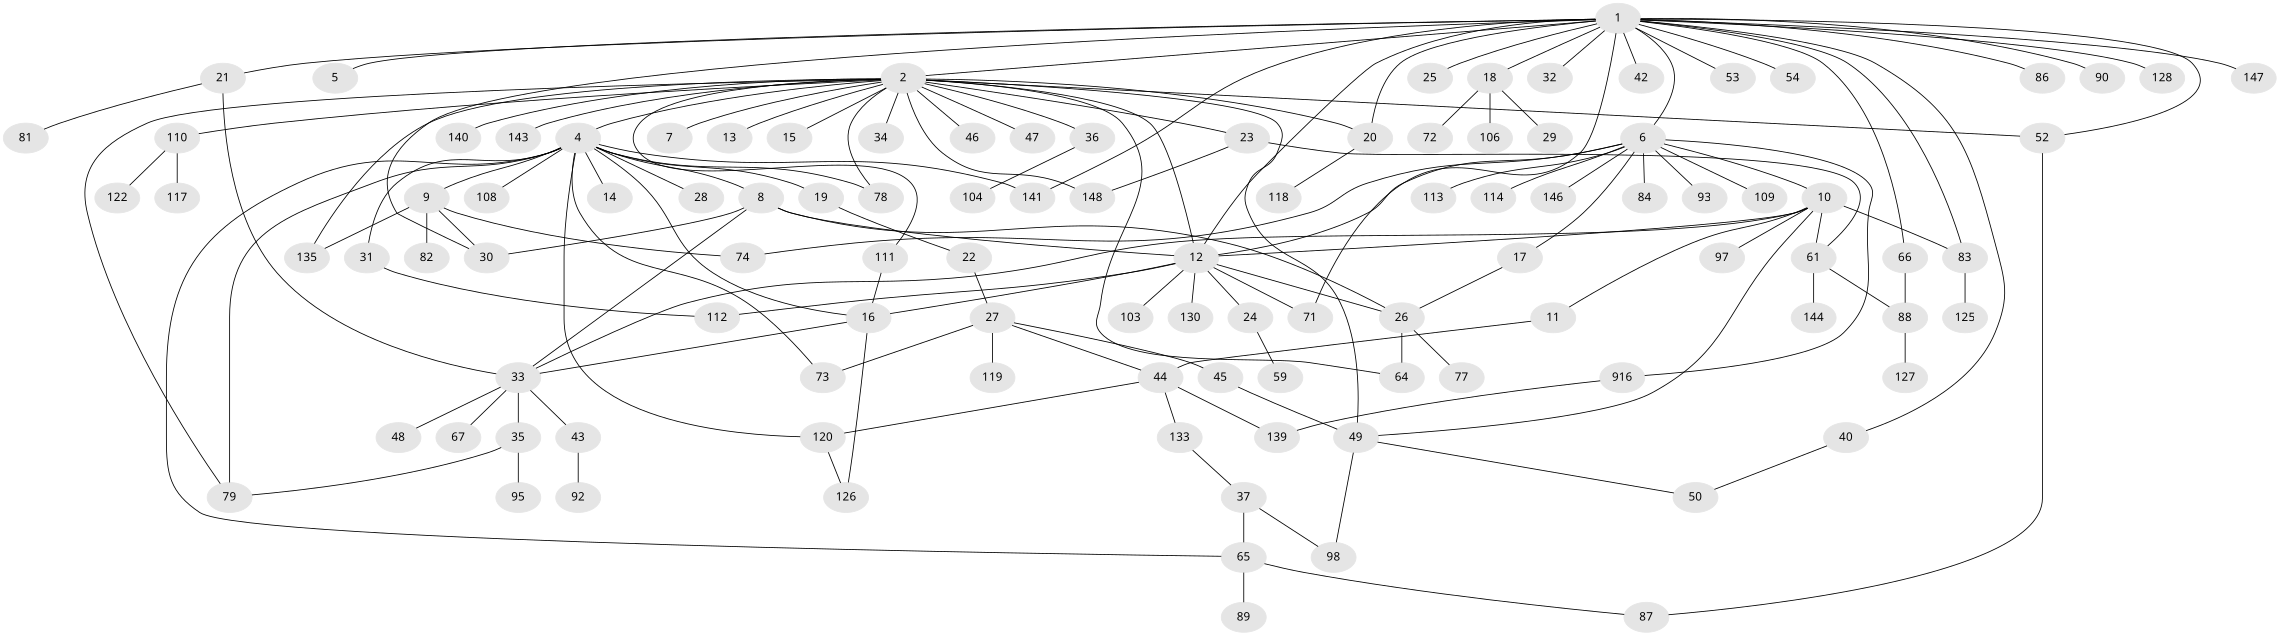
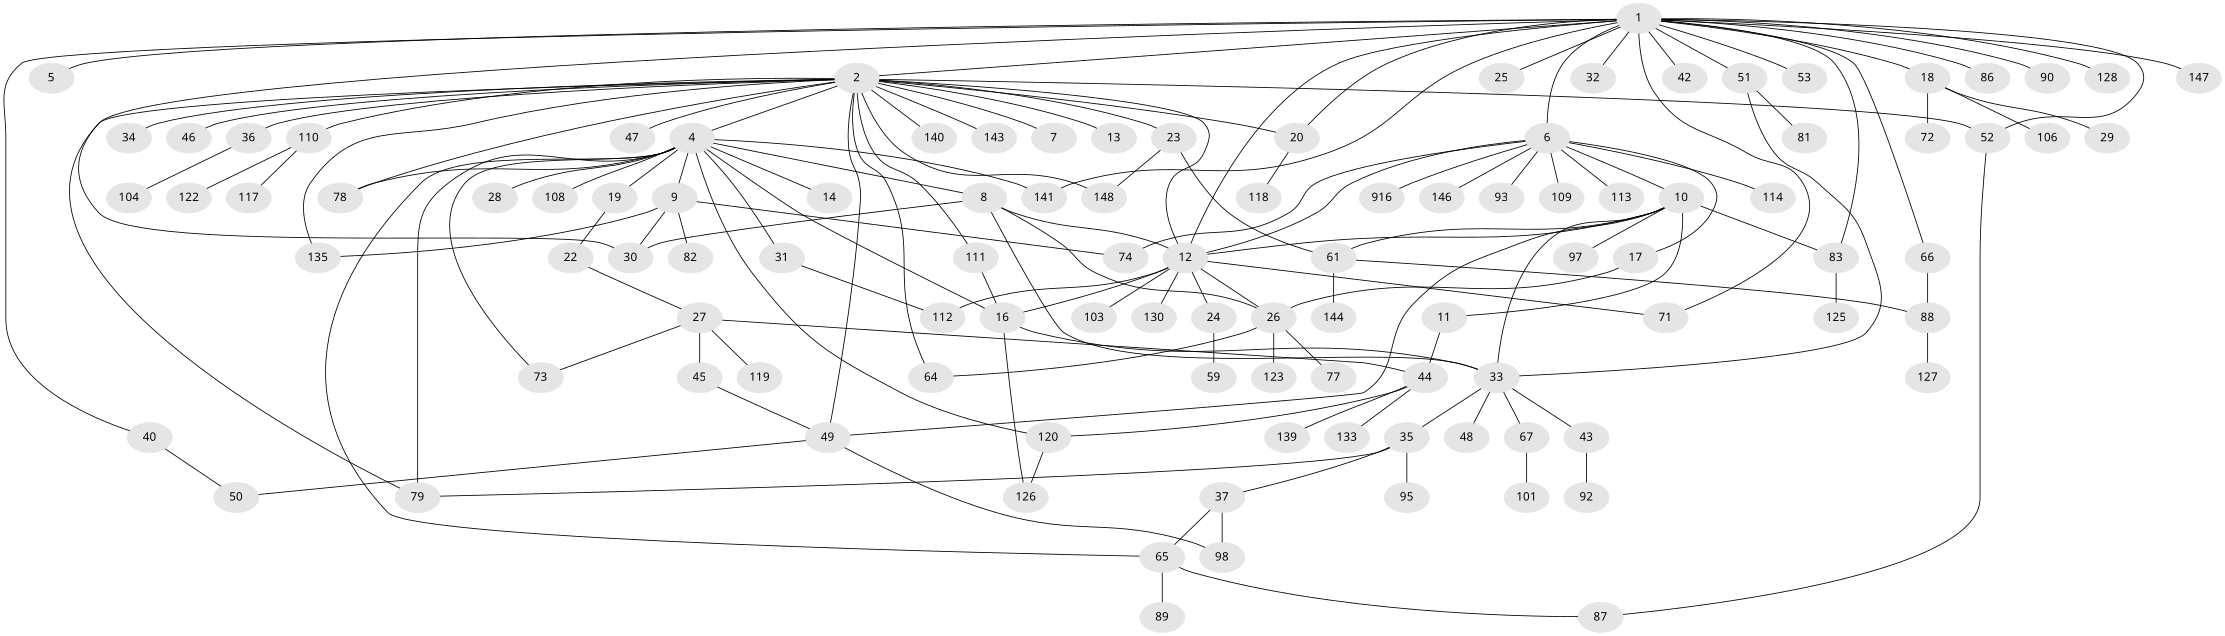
(223, 78) -> (1745, 78)
(1793, 78) -> none
(790, 138) -> none
(1645, 198) -> none
none -> (1274, 378)
(1448, 401) -> none
(1212, 468) -> (1317, 472)
none -> (1527, 498)
